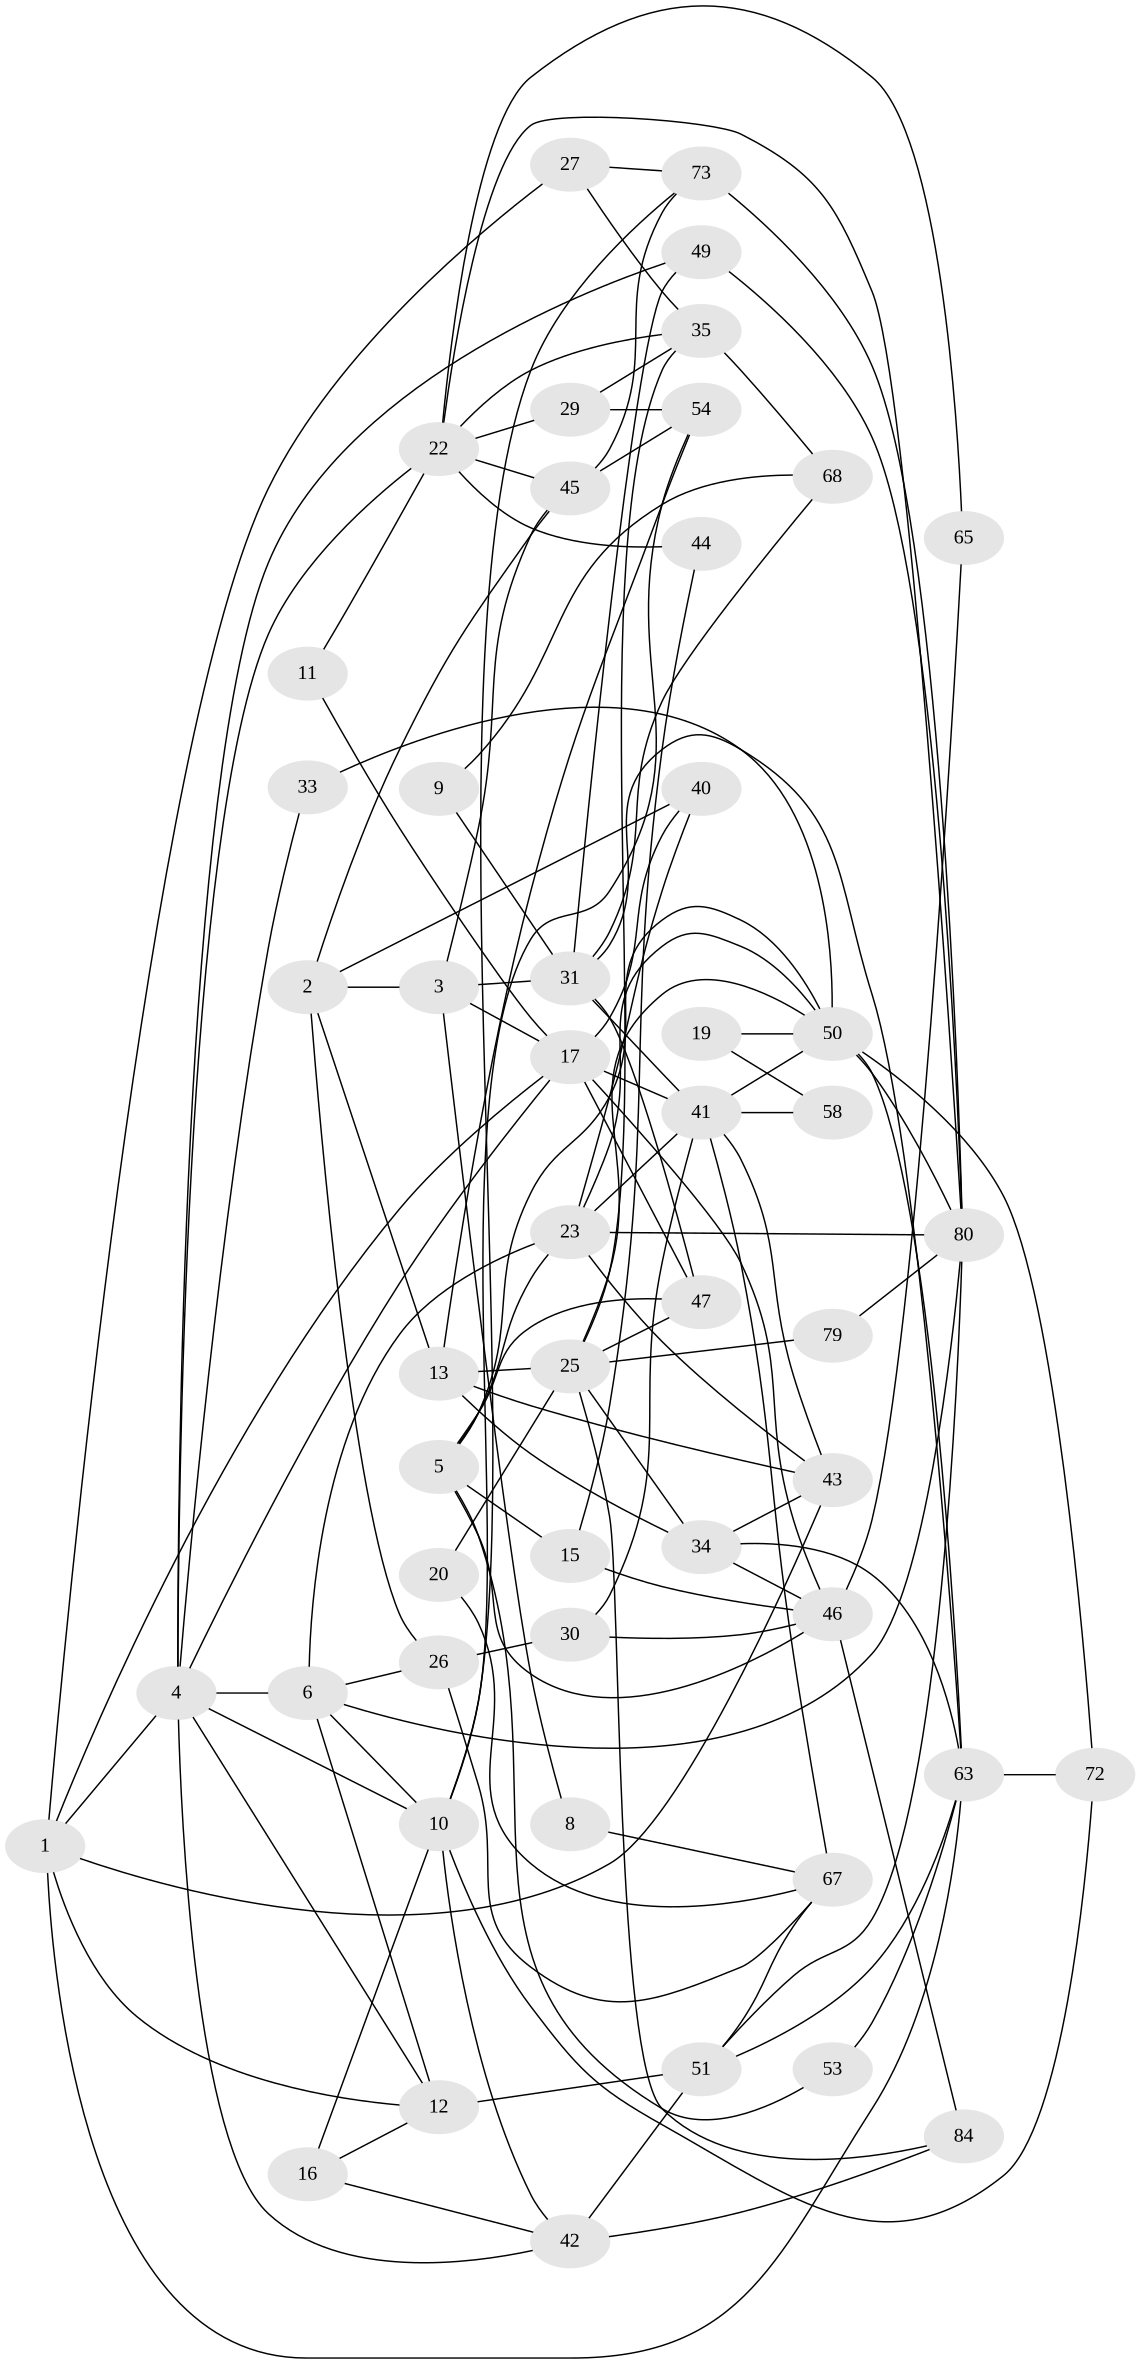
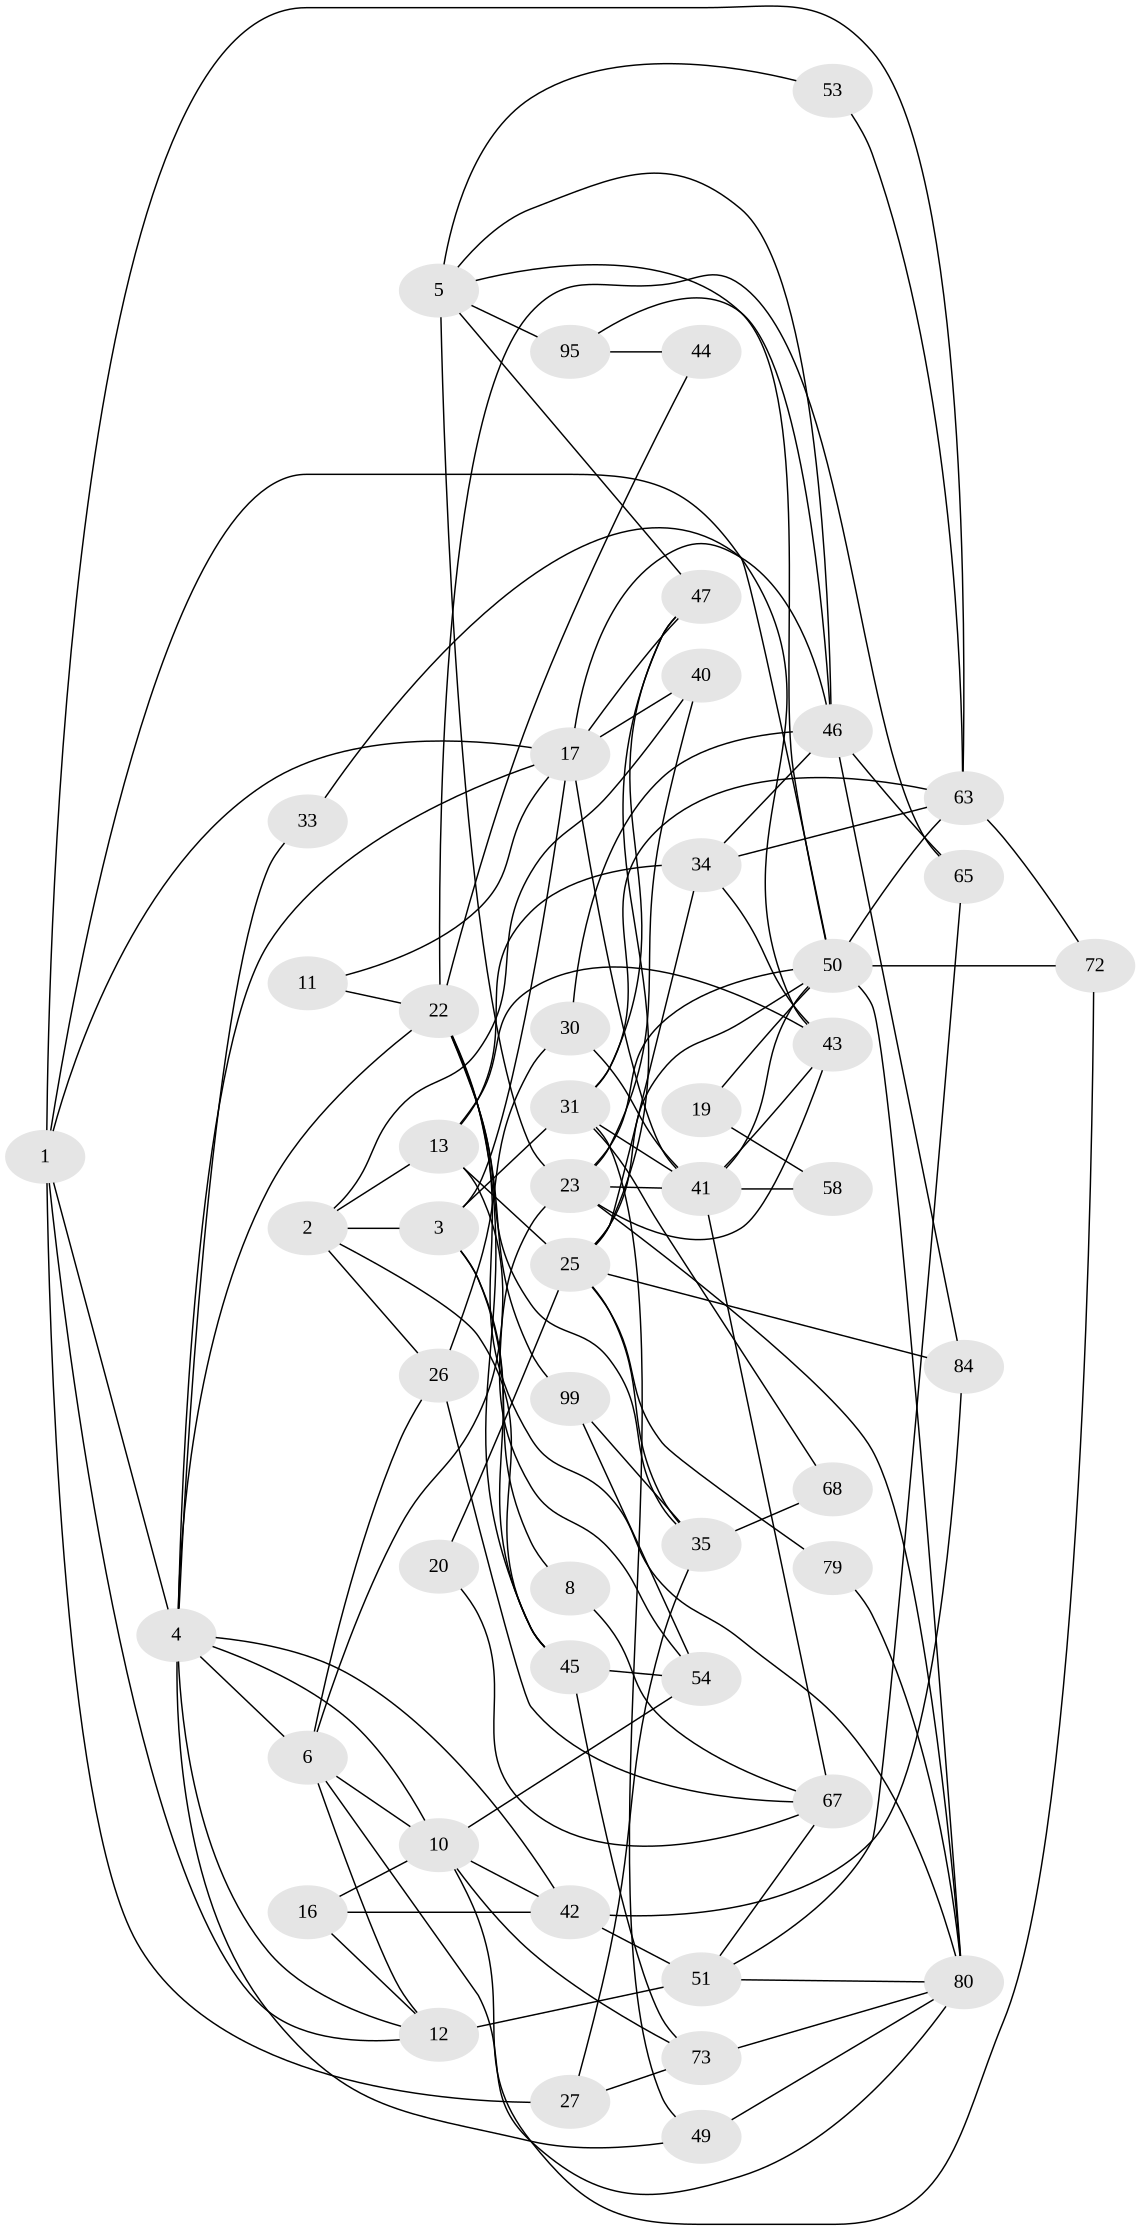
(570, 410) -> (570, 1399)
(439, 789) -> none
(570, 1556) -> (570, 352)
(880, 1958) -> (912, 1466)
